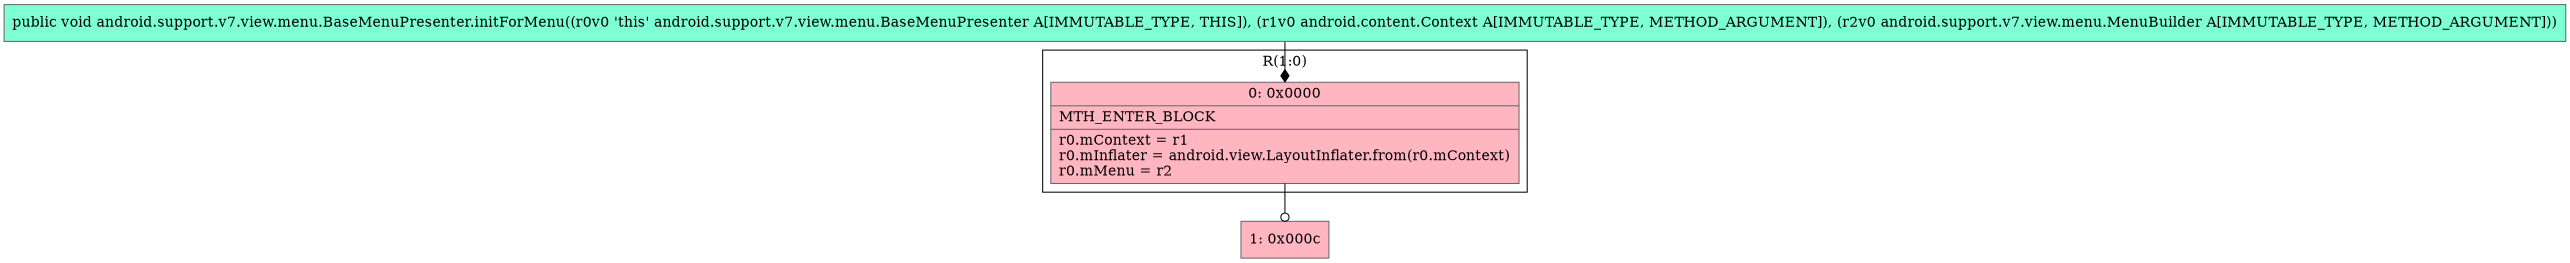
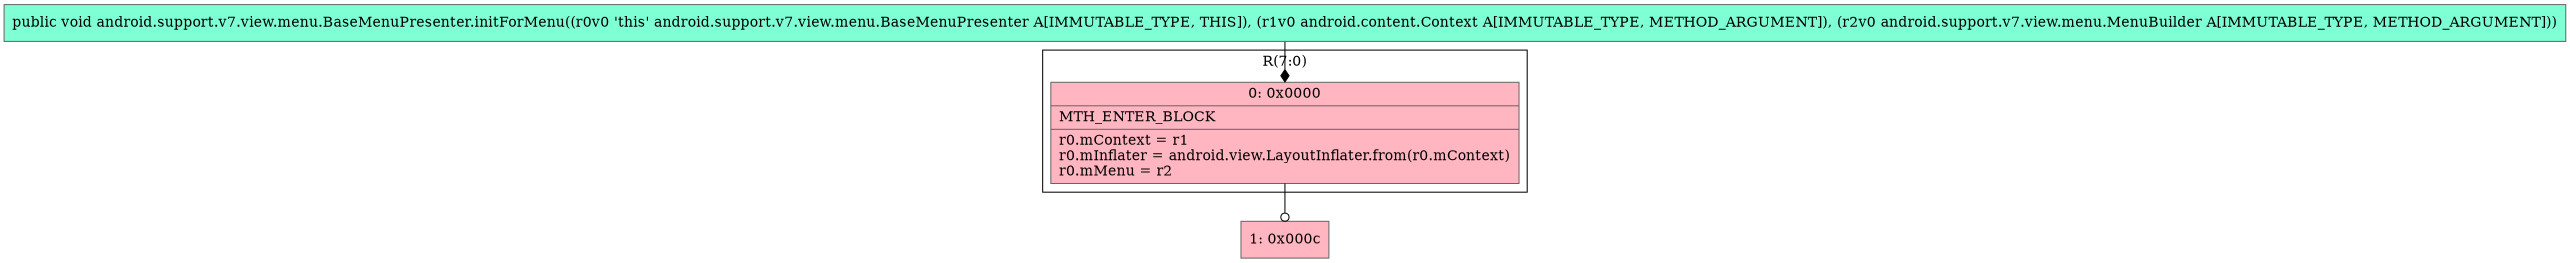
(1285, 62) -> (1285, 62)
